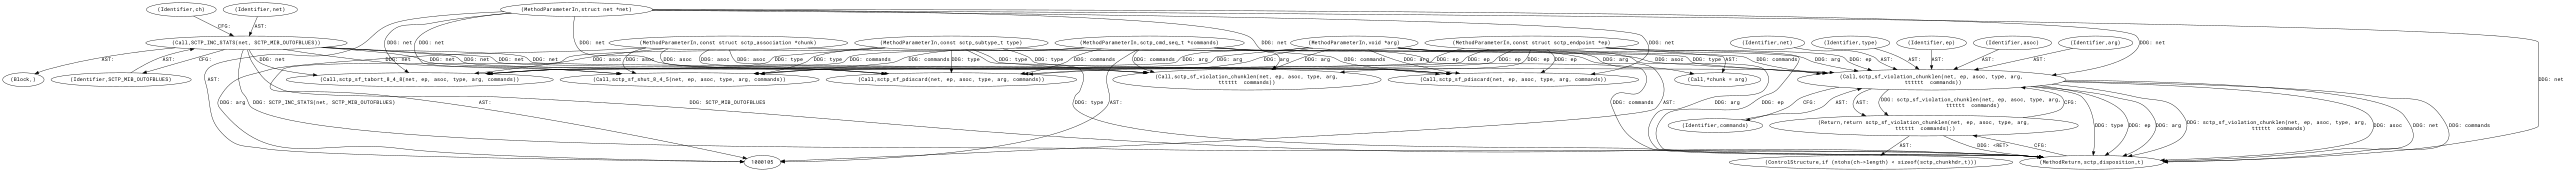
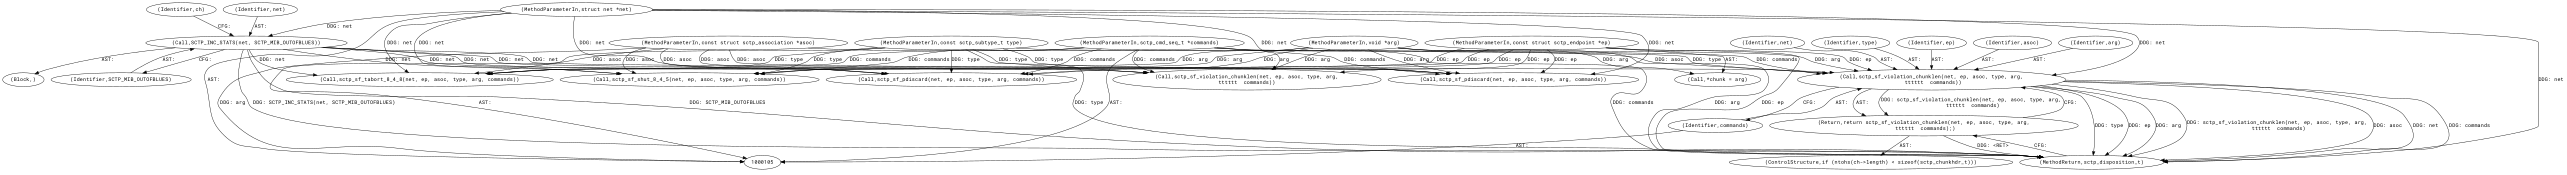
none -> (386, 17)
(728, 43) -> (728, 43)
(1372, 133) -> (1234, 156)
